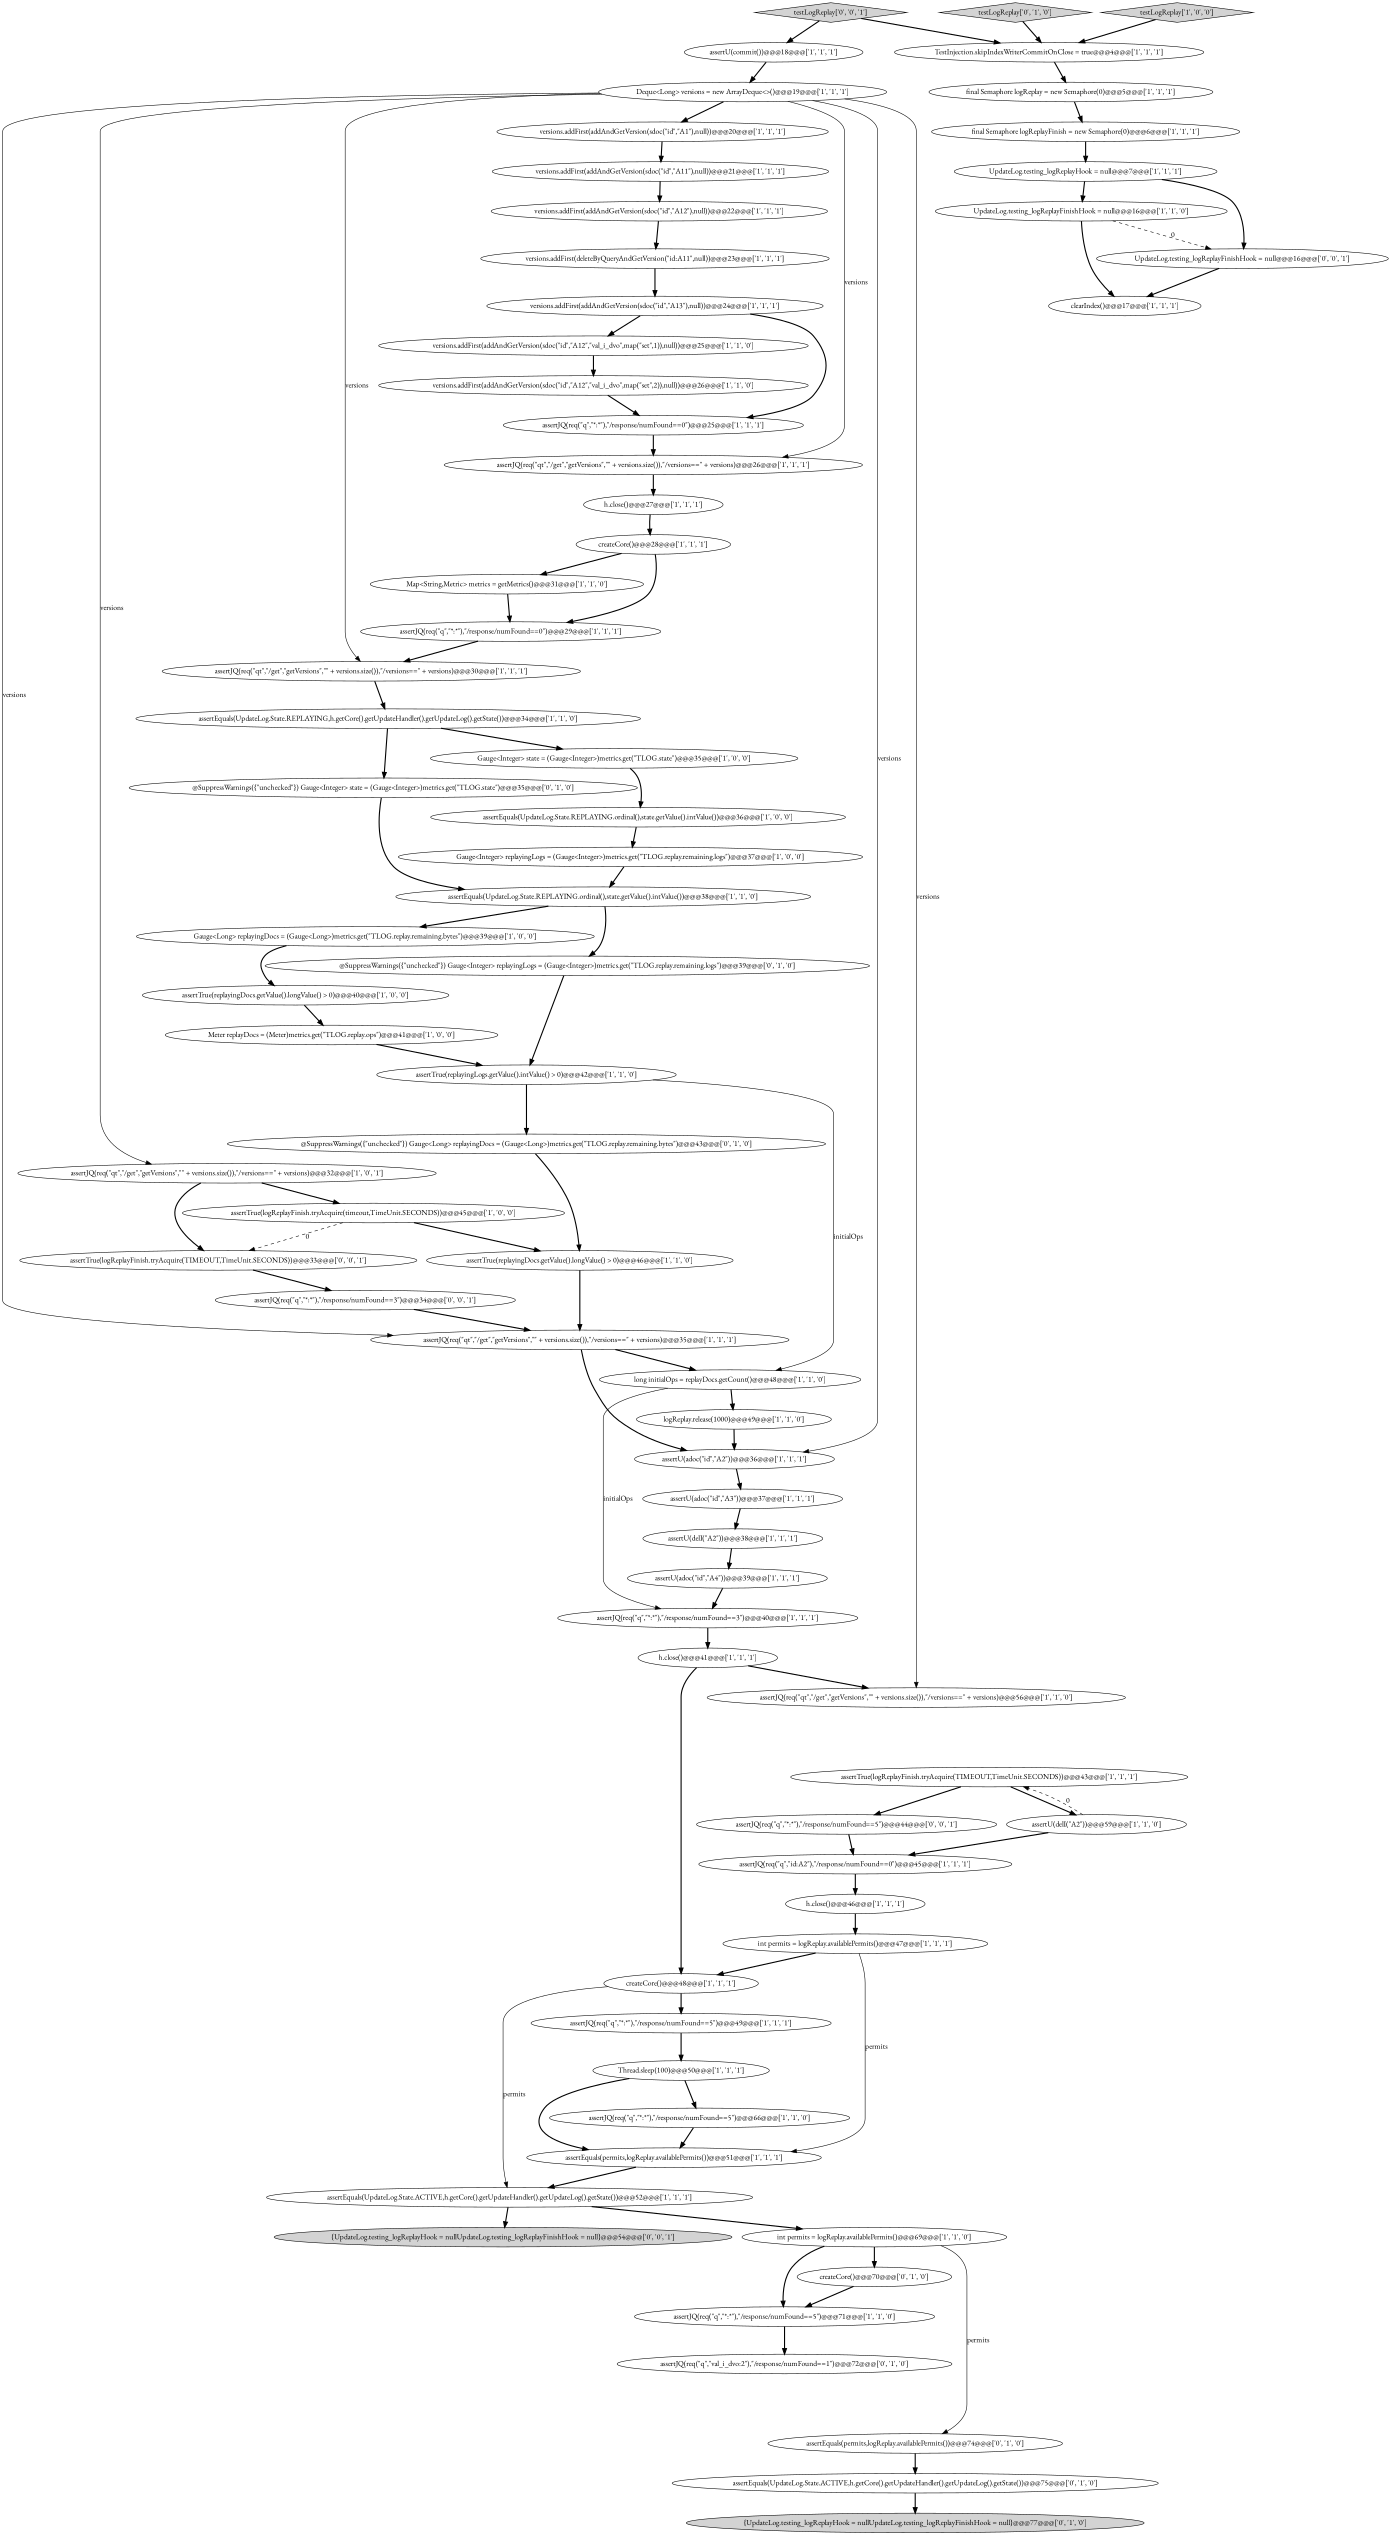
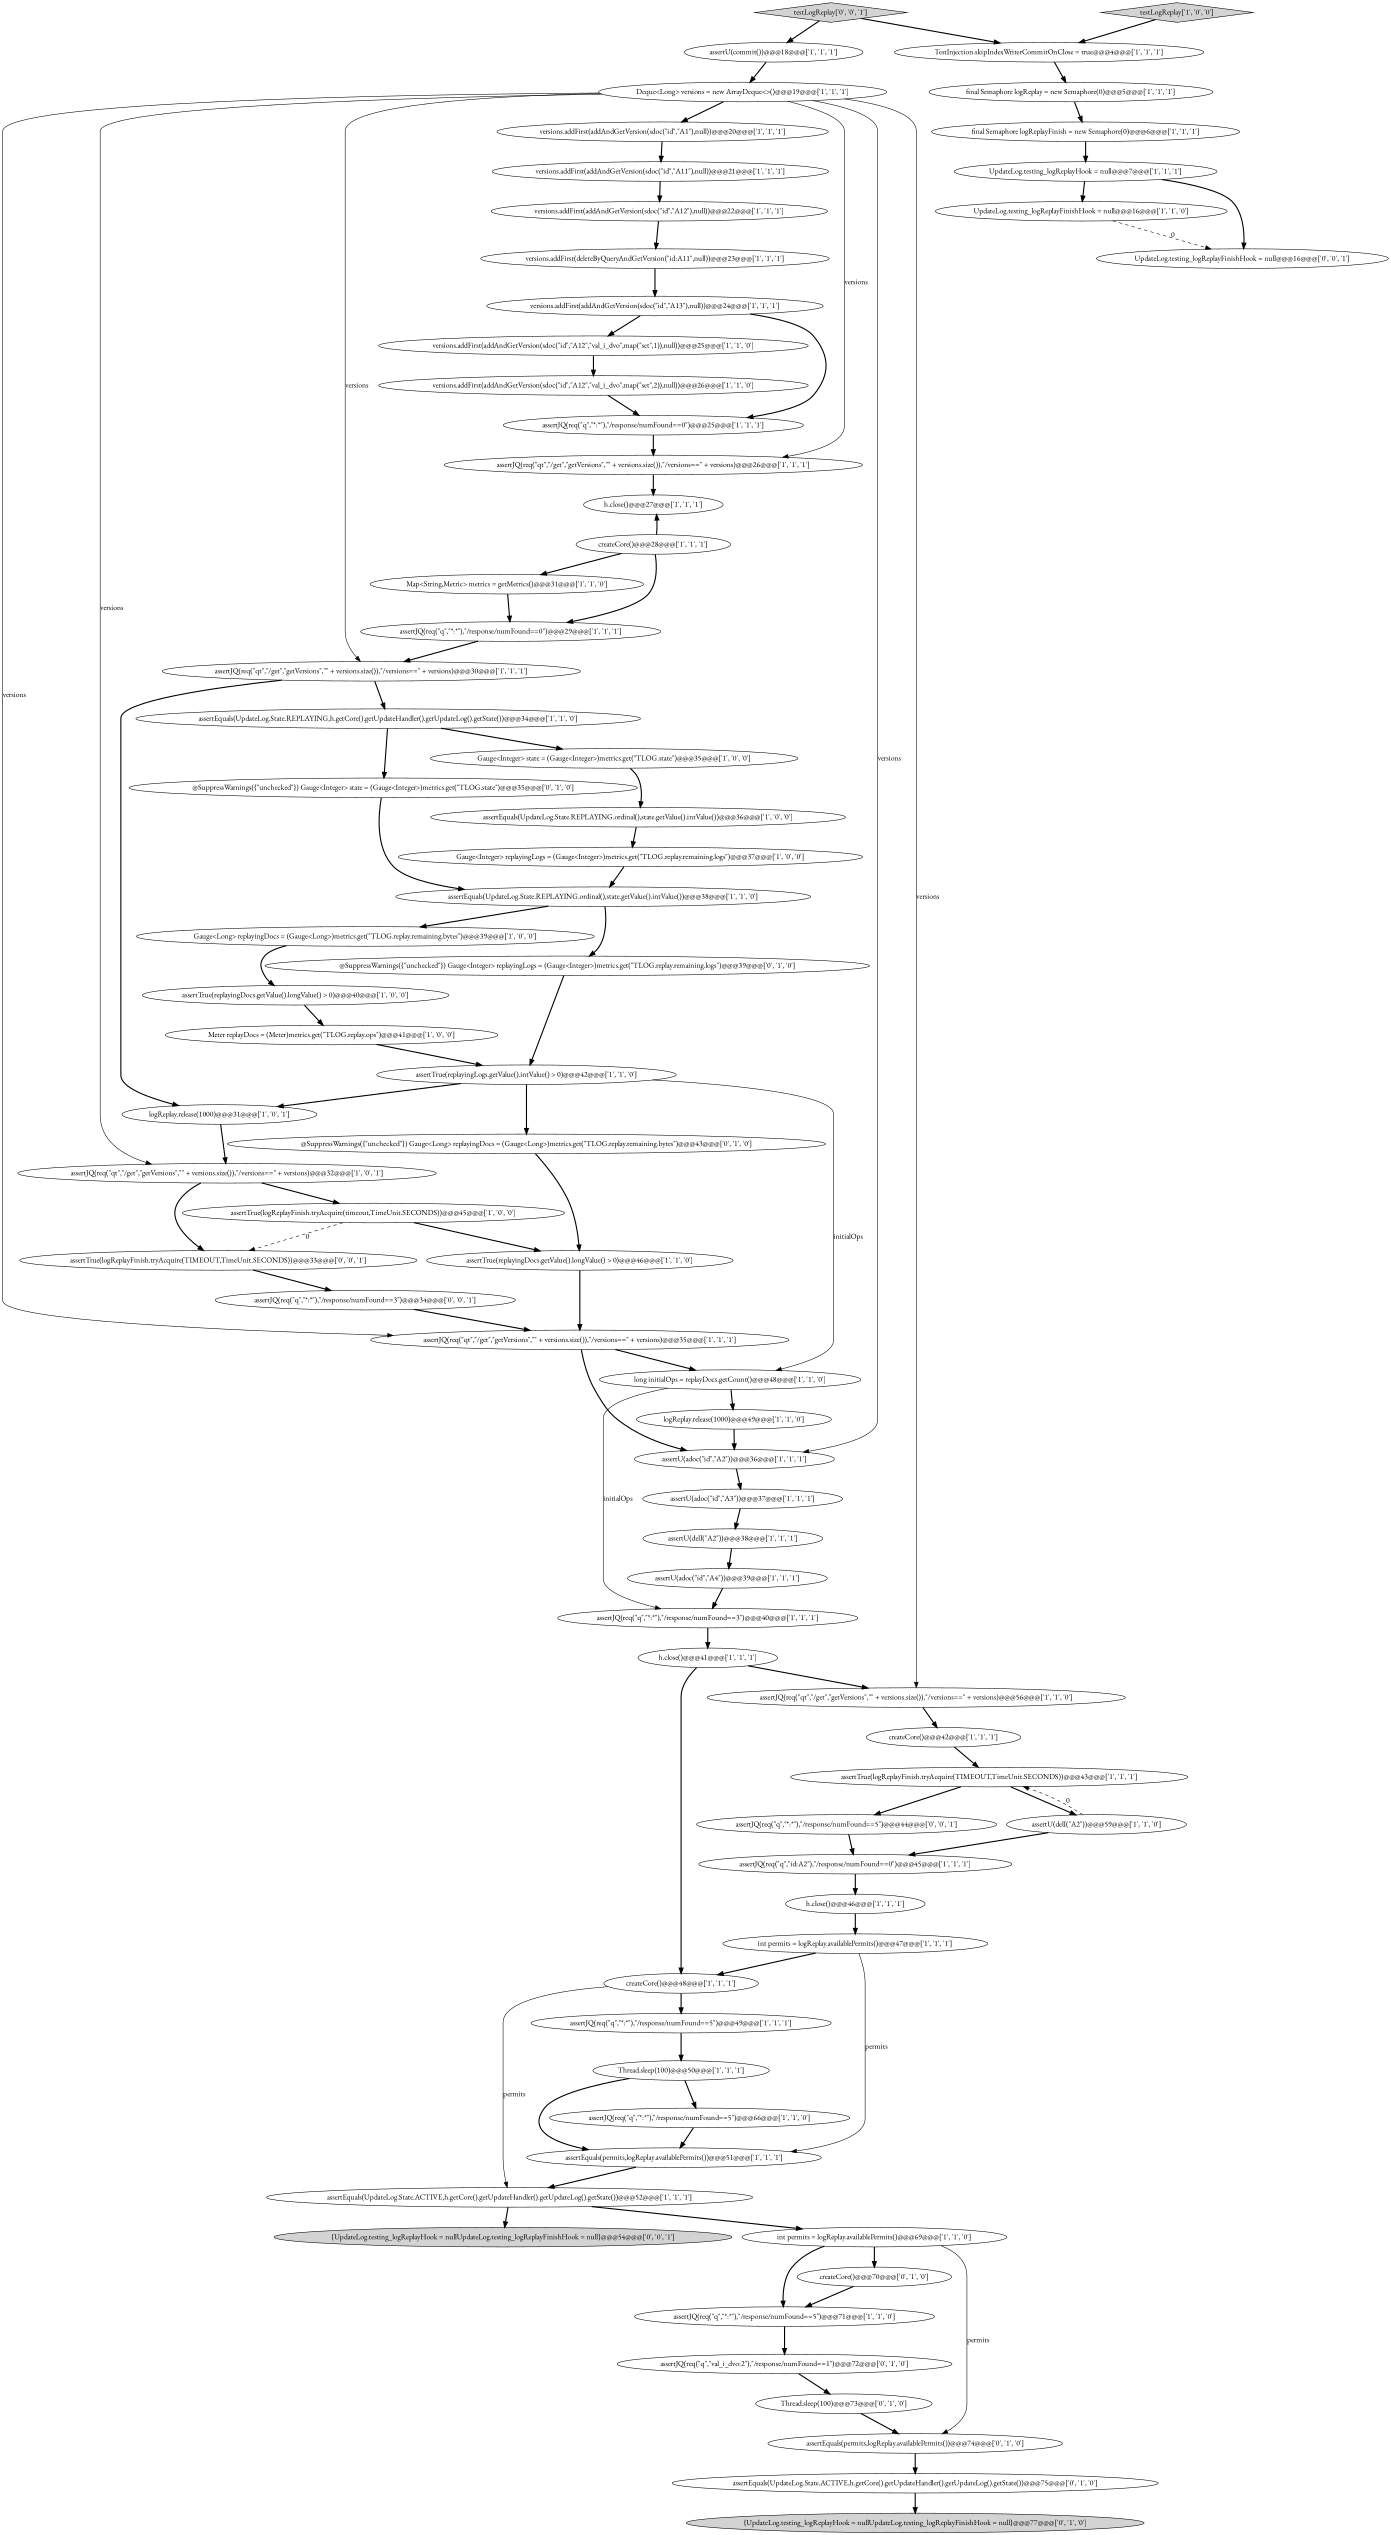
(1015, 13) -> none
(1125, 306) -> none
(650, 522) -> (657, 527)
none -> (219, 1114)
none -> (944, 1737)
none -> (844, 2404)
